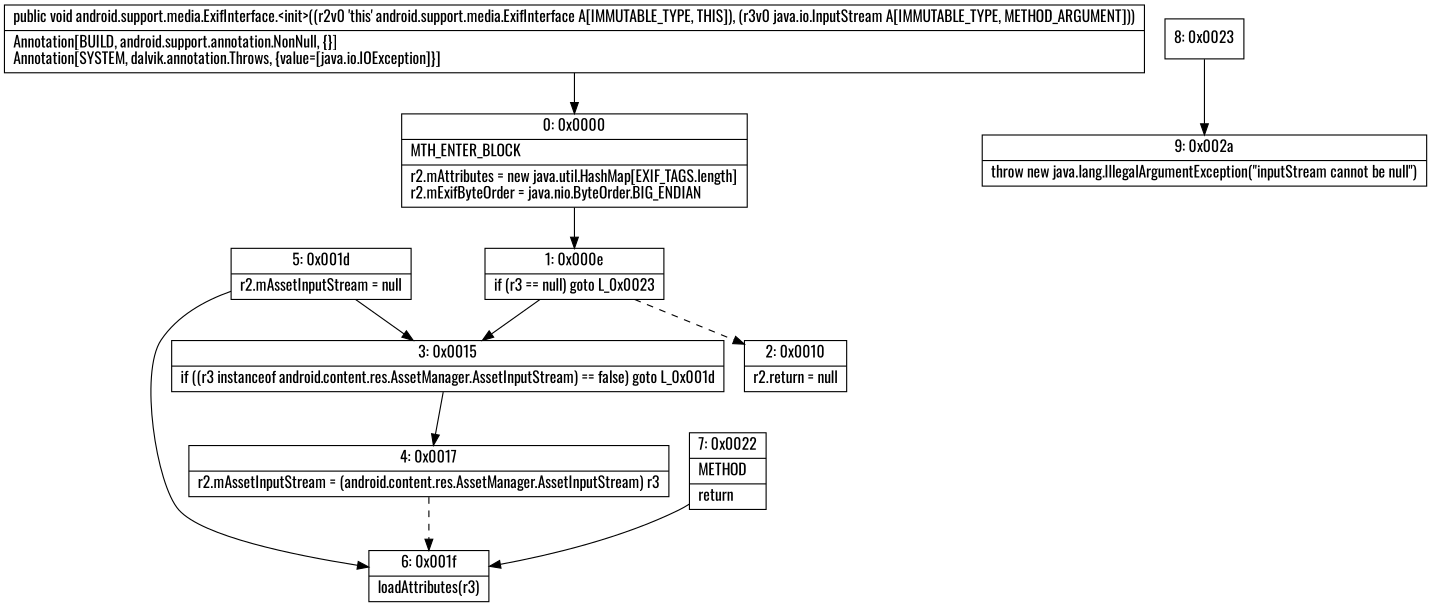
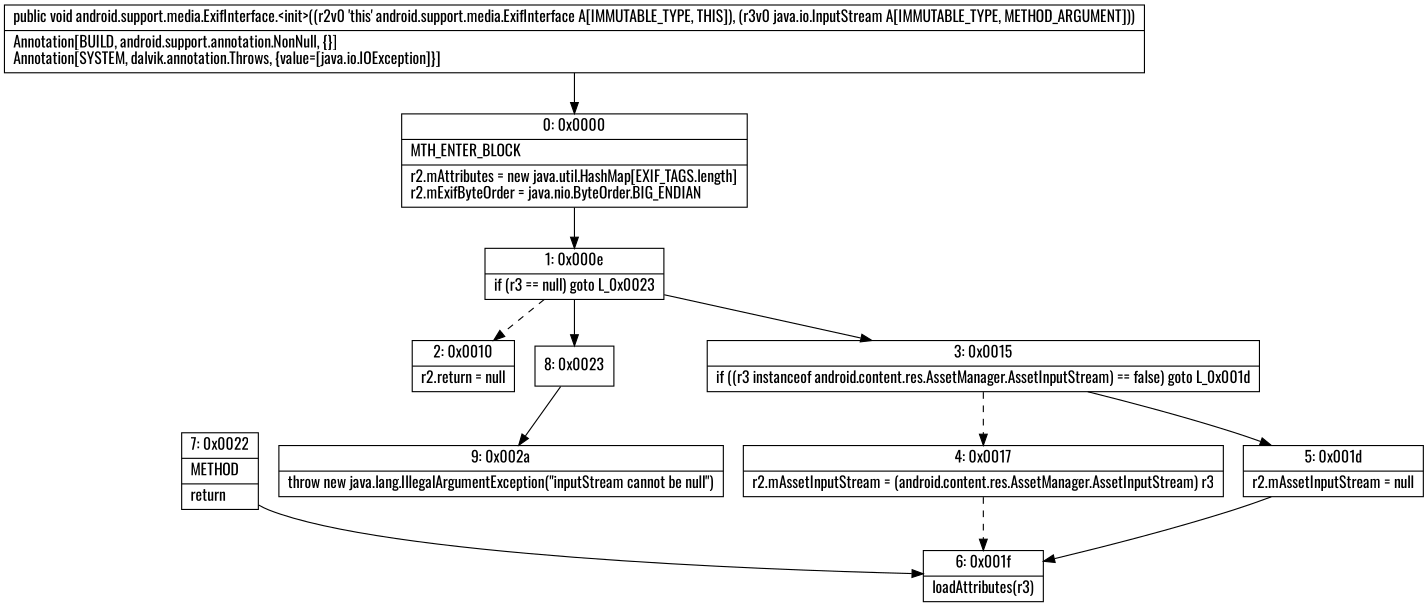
(380, 317) -> (1175, 415)
none -> (574, 317)
(439, 413) -> (983, 413)
